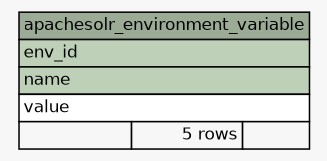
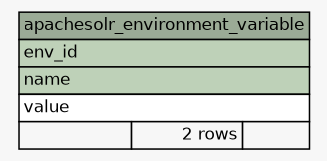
(210, 135) -> (210, 135)
